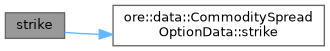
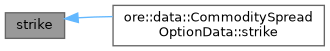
(82, 34) -> (95, 17)
